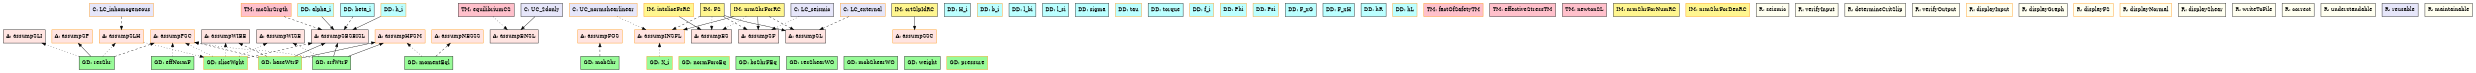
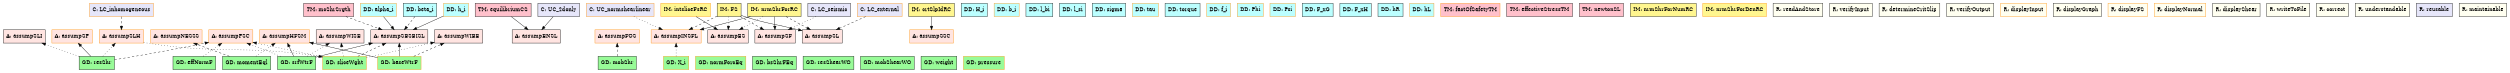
(266, 10) -> (329, 10)
(1773, 10) -> (1798, 10)
(499, 22) -> (518, 22)
(228, 50) -> none
